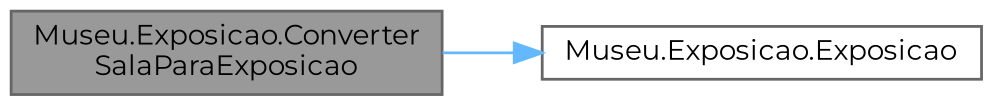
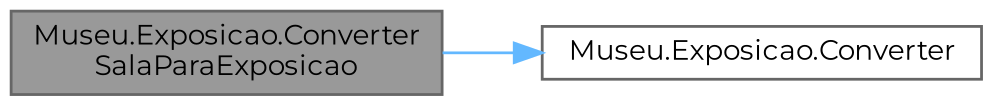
(762, 53) -> (762, 53)
